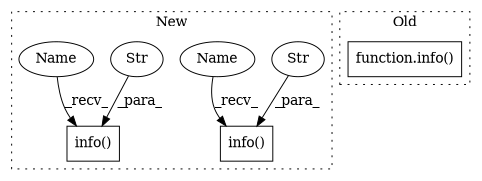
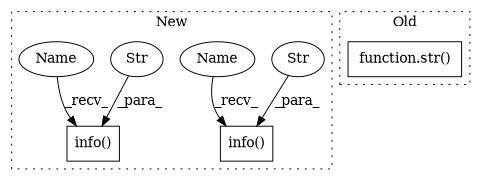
(405, 59) -> (405, 59)
